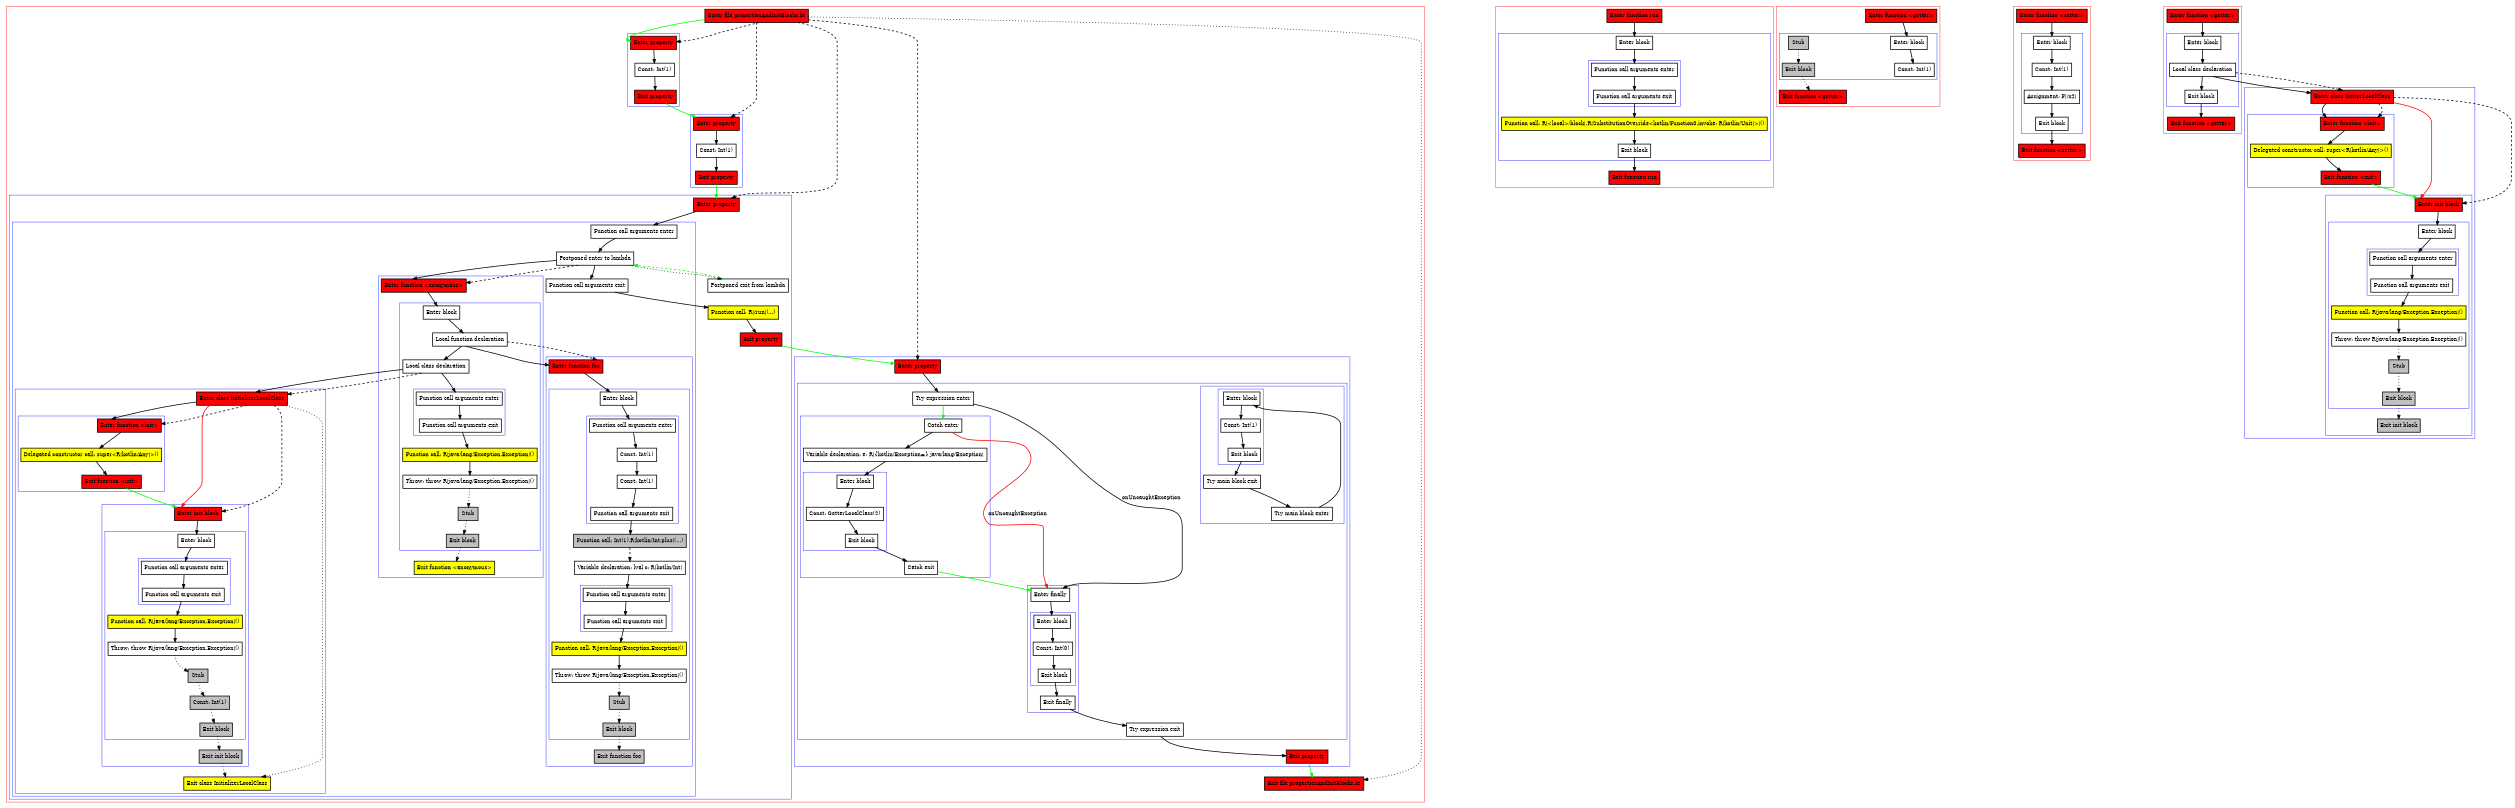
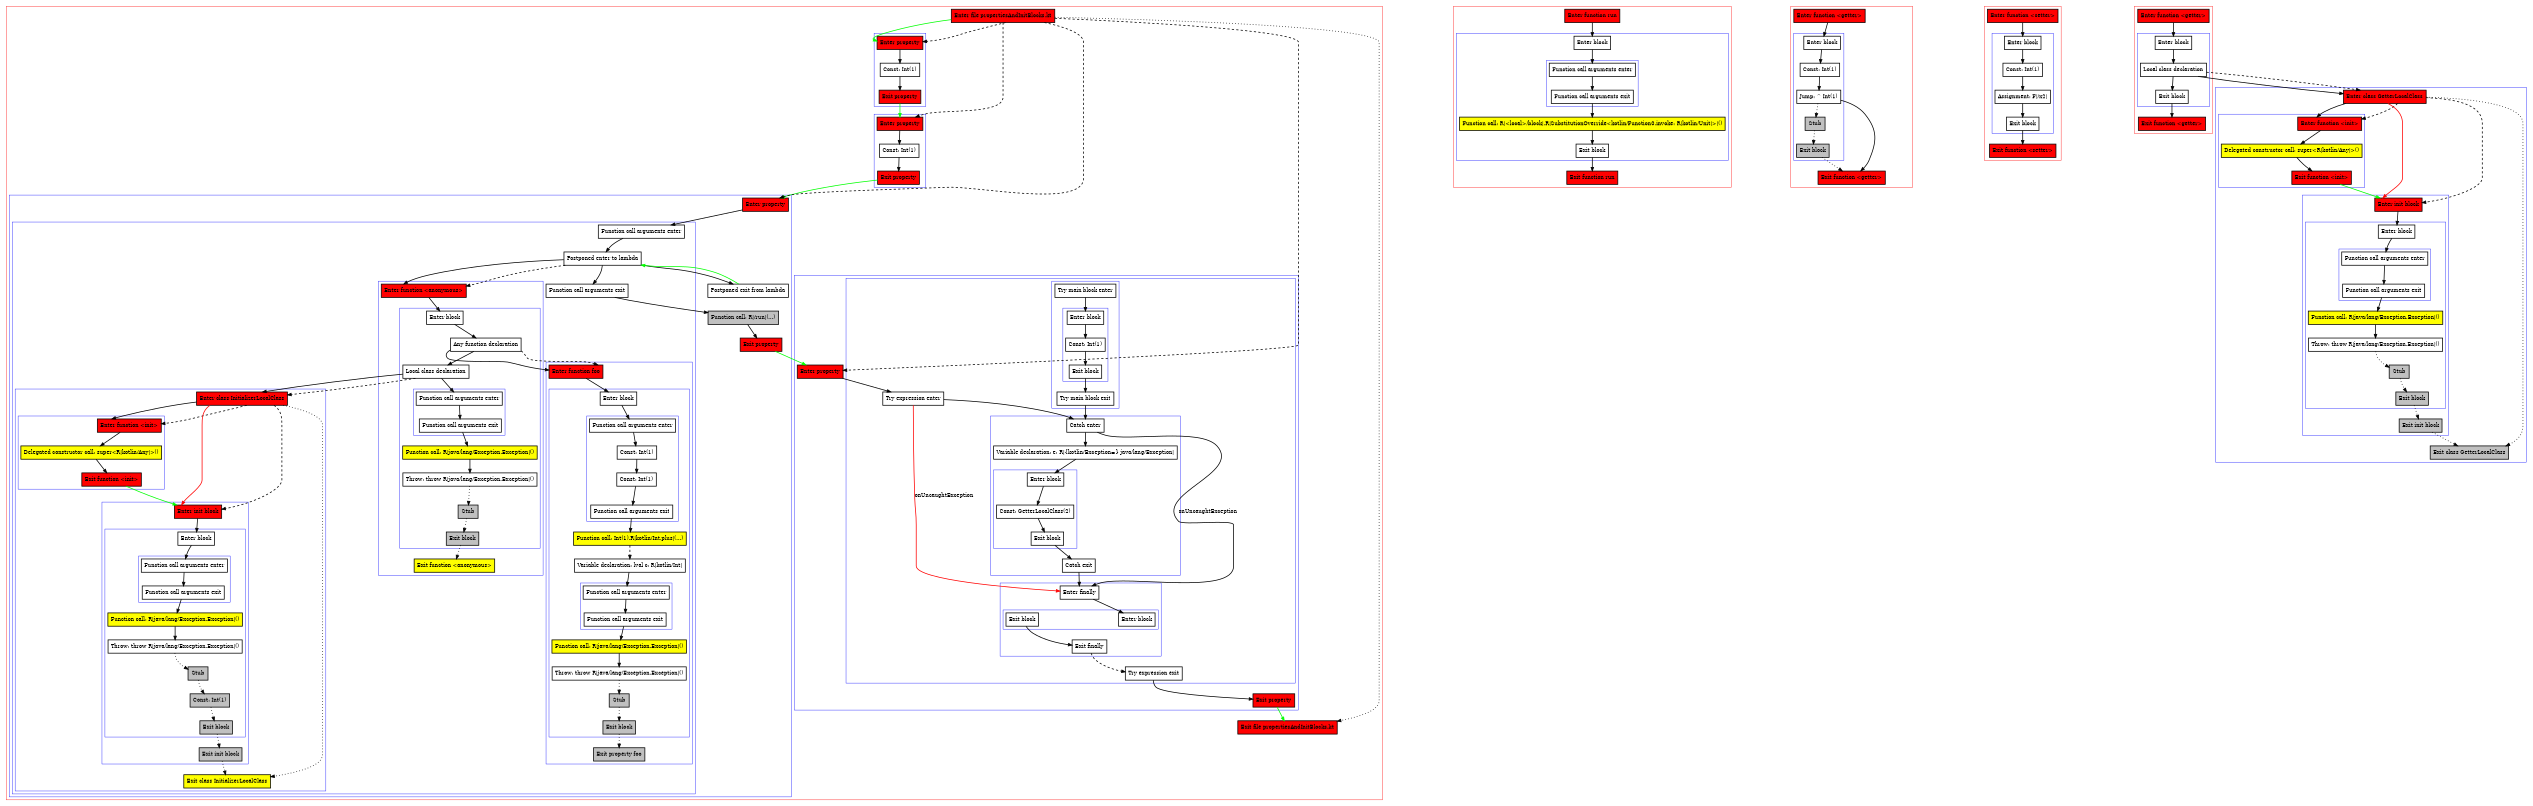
none -> (1819, 97)
(681, 270) -> (691, 267)
(674, 272) -> (686, 271)
(743, 313) -> (743, 318)
(470, 340) -> (486, 345)
(943, 410) -> (1007, 405)
none -> (2469, 453)
(1268, 496) -> (1085, 411)
(994, 497) -> (1190, 523)
(1149, 508) -> (916, 558)
(630, 541) -> (630, 539)
(982, 581) -> (1079, 578)
(1053, 649) -> none
(1096, 719) -> (1104, 665)
(619, 757) -> (619, 754)
